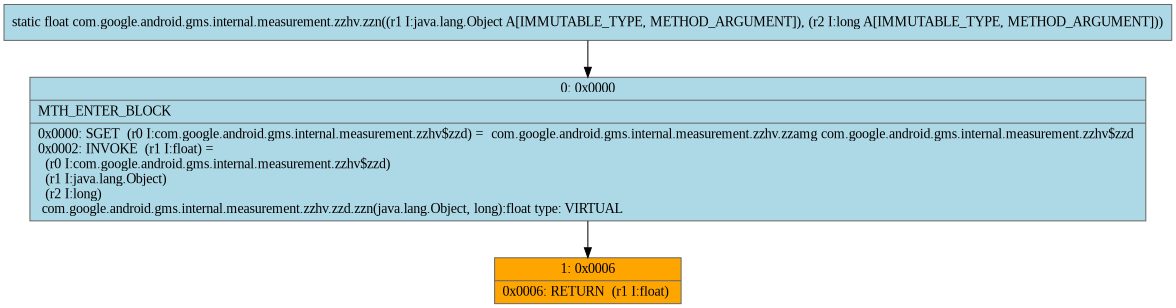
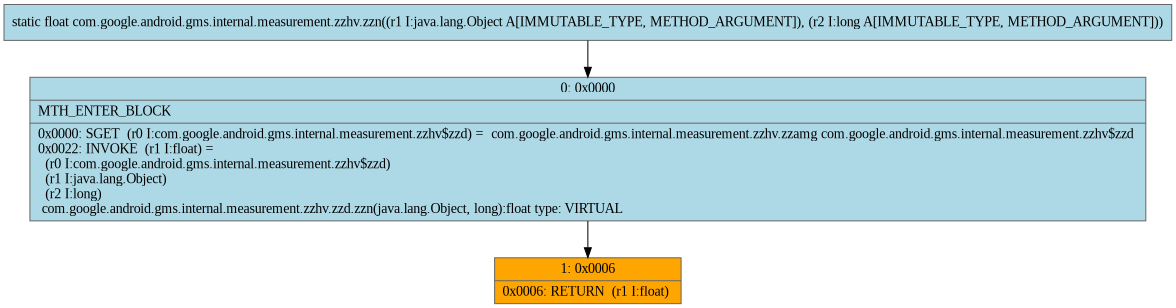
(128, 149) -> (128, 149)
